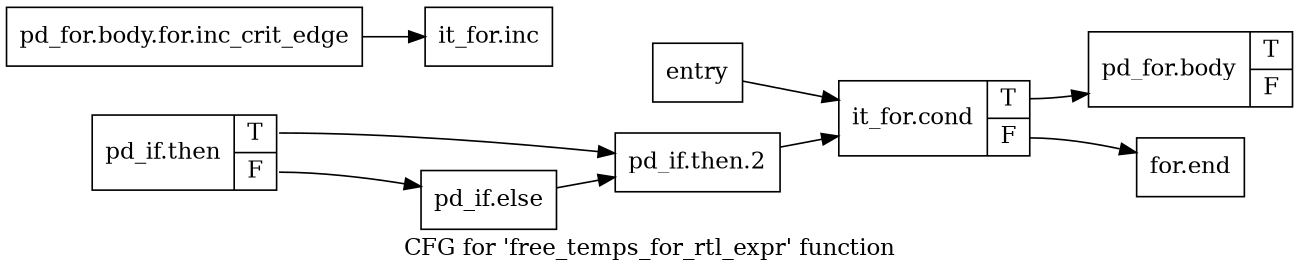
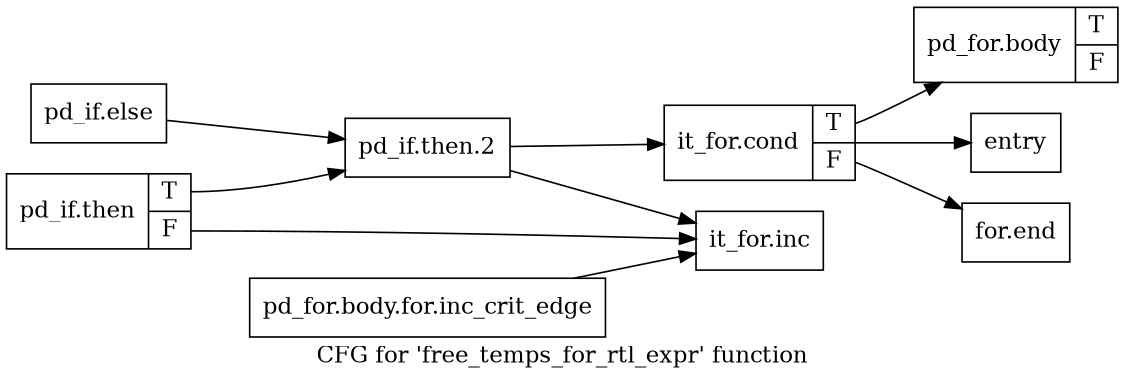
(782, 89) -> (905, 143)
(342, 176) -> (435, 233)
none -> (595, 195)
